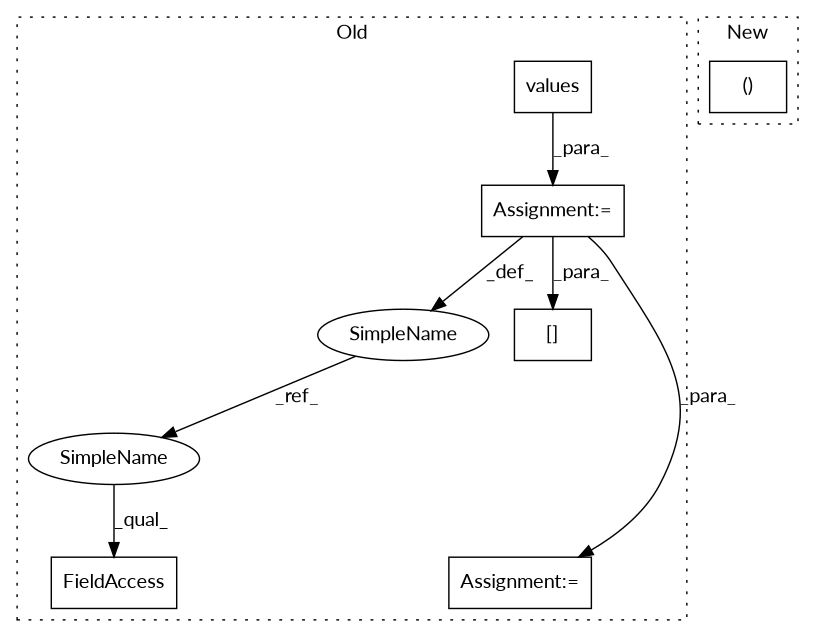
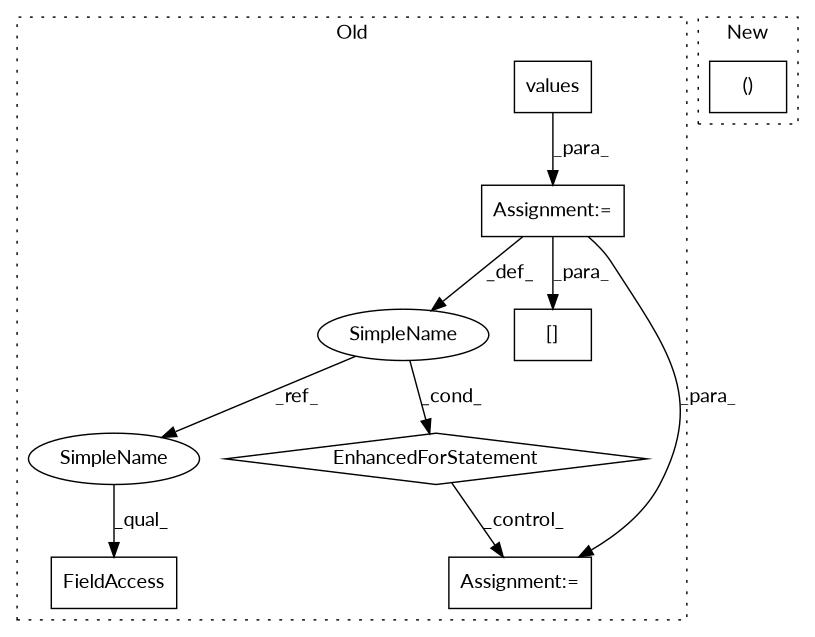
none -> (436, 459)
